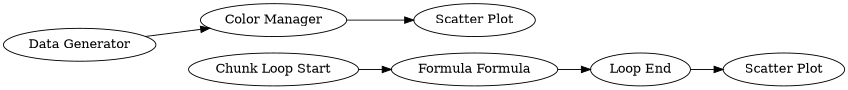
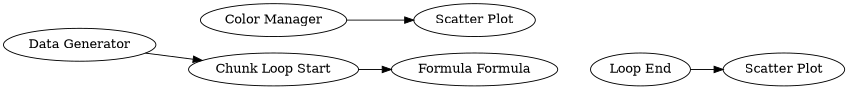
(173, 33) -> (169, 56)
(570, 69) -> none
